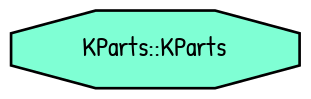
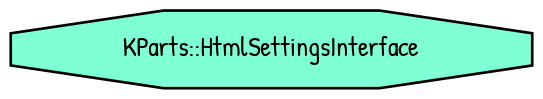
(155, 49) -> (271, 49)
